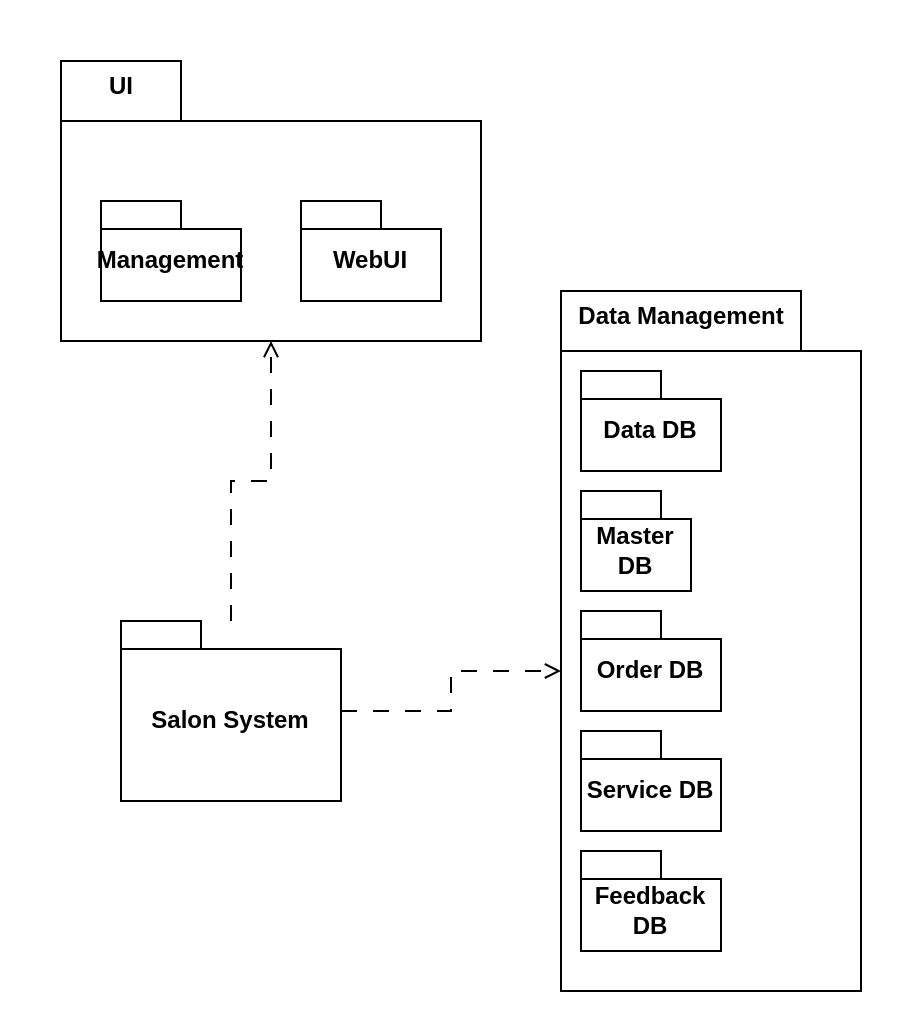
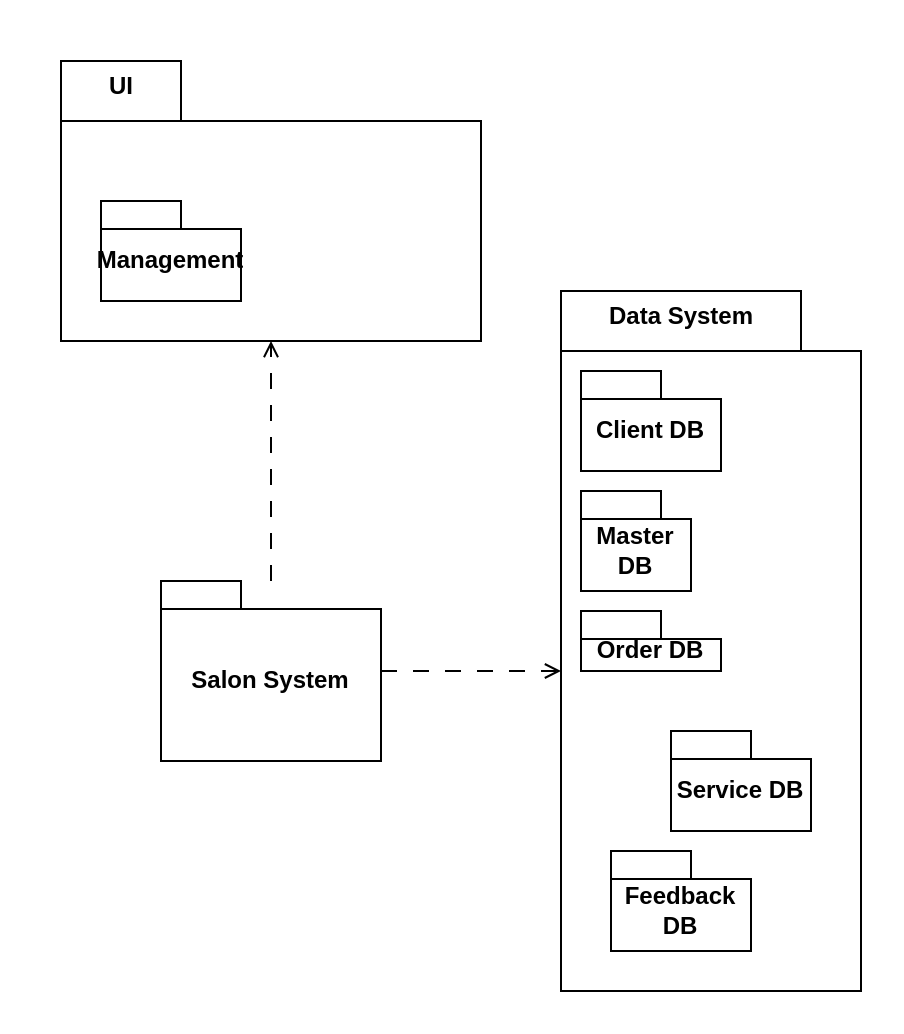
(371, 251) -> none
(682, 317) -> (682, 317)
(651, 431) -> (651, 431)
(651, 661) -> (651, 641)
(231, 711) -> (271, 671)
(651, 781) -> (741, 781)
(651, 901) -> (681, 901)
